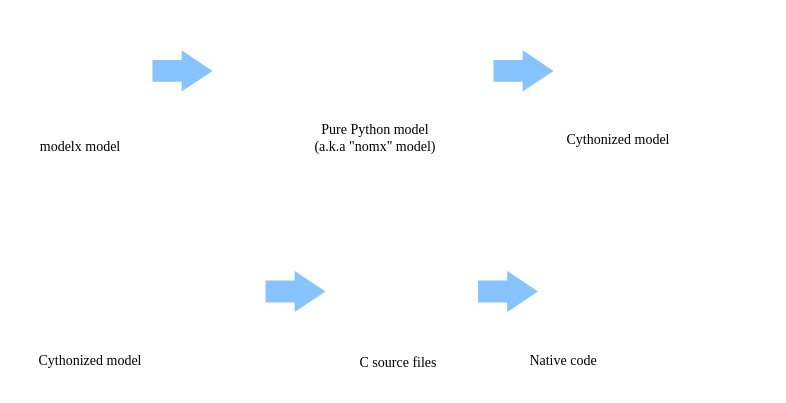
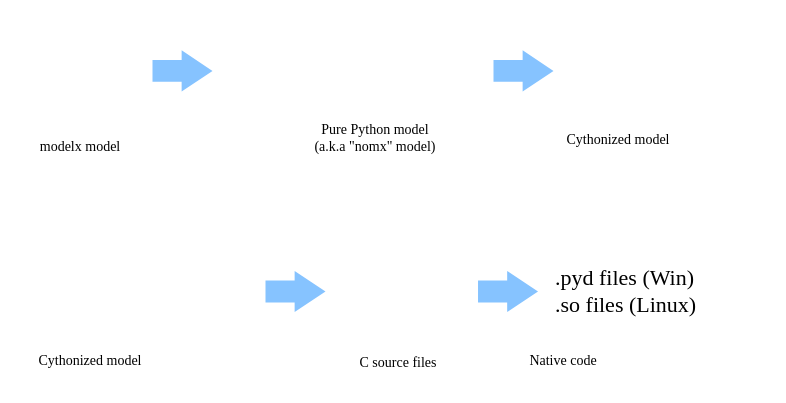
none -> (645, 292)
